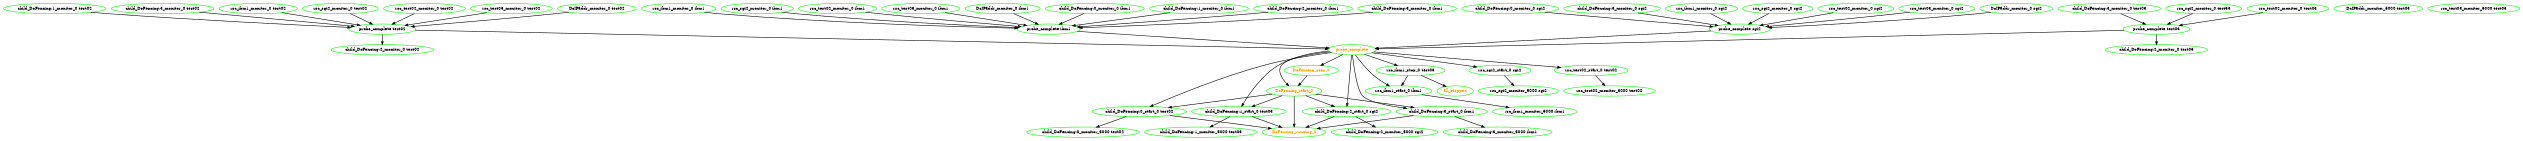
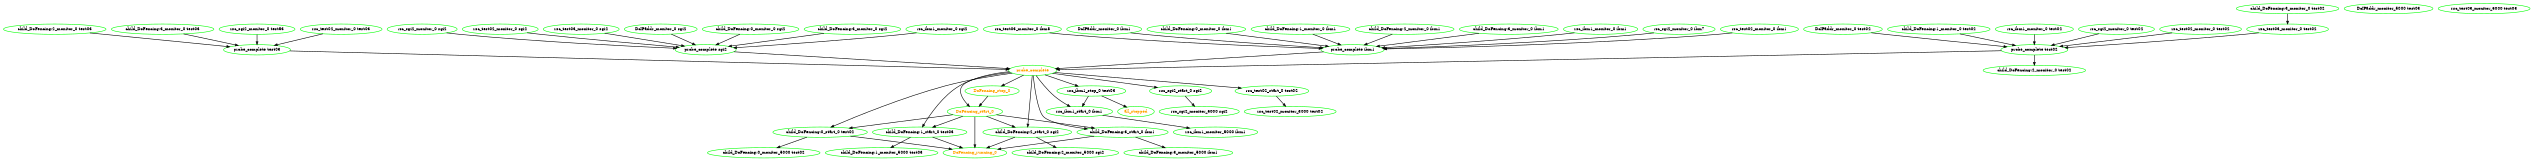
(757, 9) -> (1679, 29)
(921, 9) -> (1022, 29)
(275, 19) -> (2288, 17)
(2157, 38) -> (158, 40)
